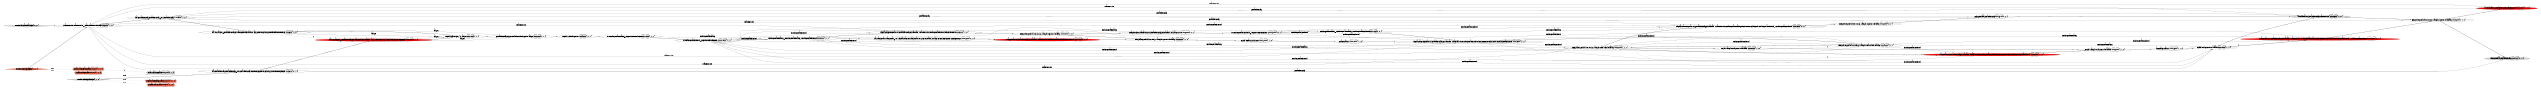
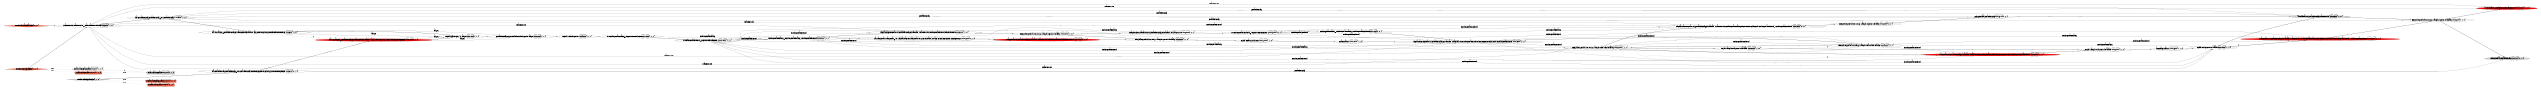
(27, 26) -> (27, 26)
(88, 69) -> (88, 69)
(122, 77) -> (124, 73)
